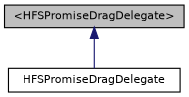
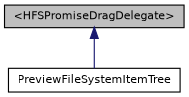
(94, 80) -> (94, 80)
